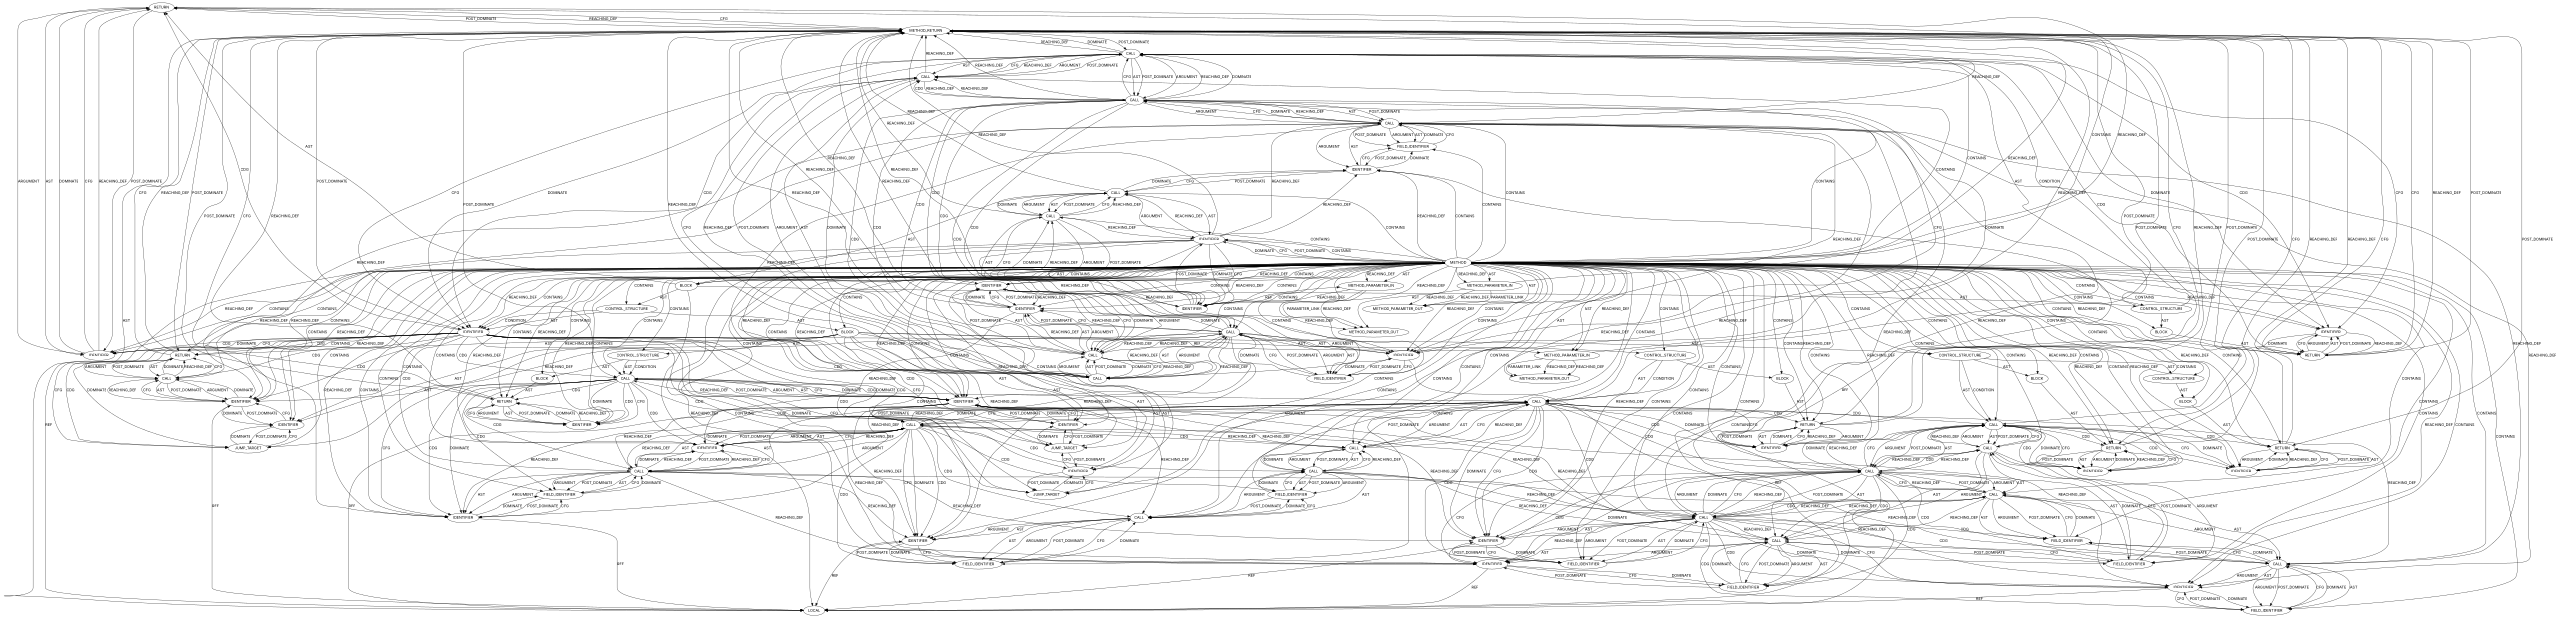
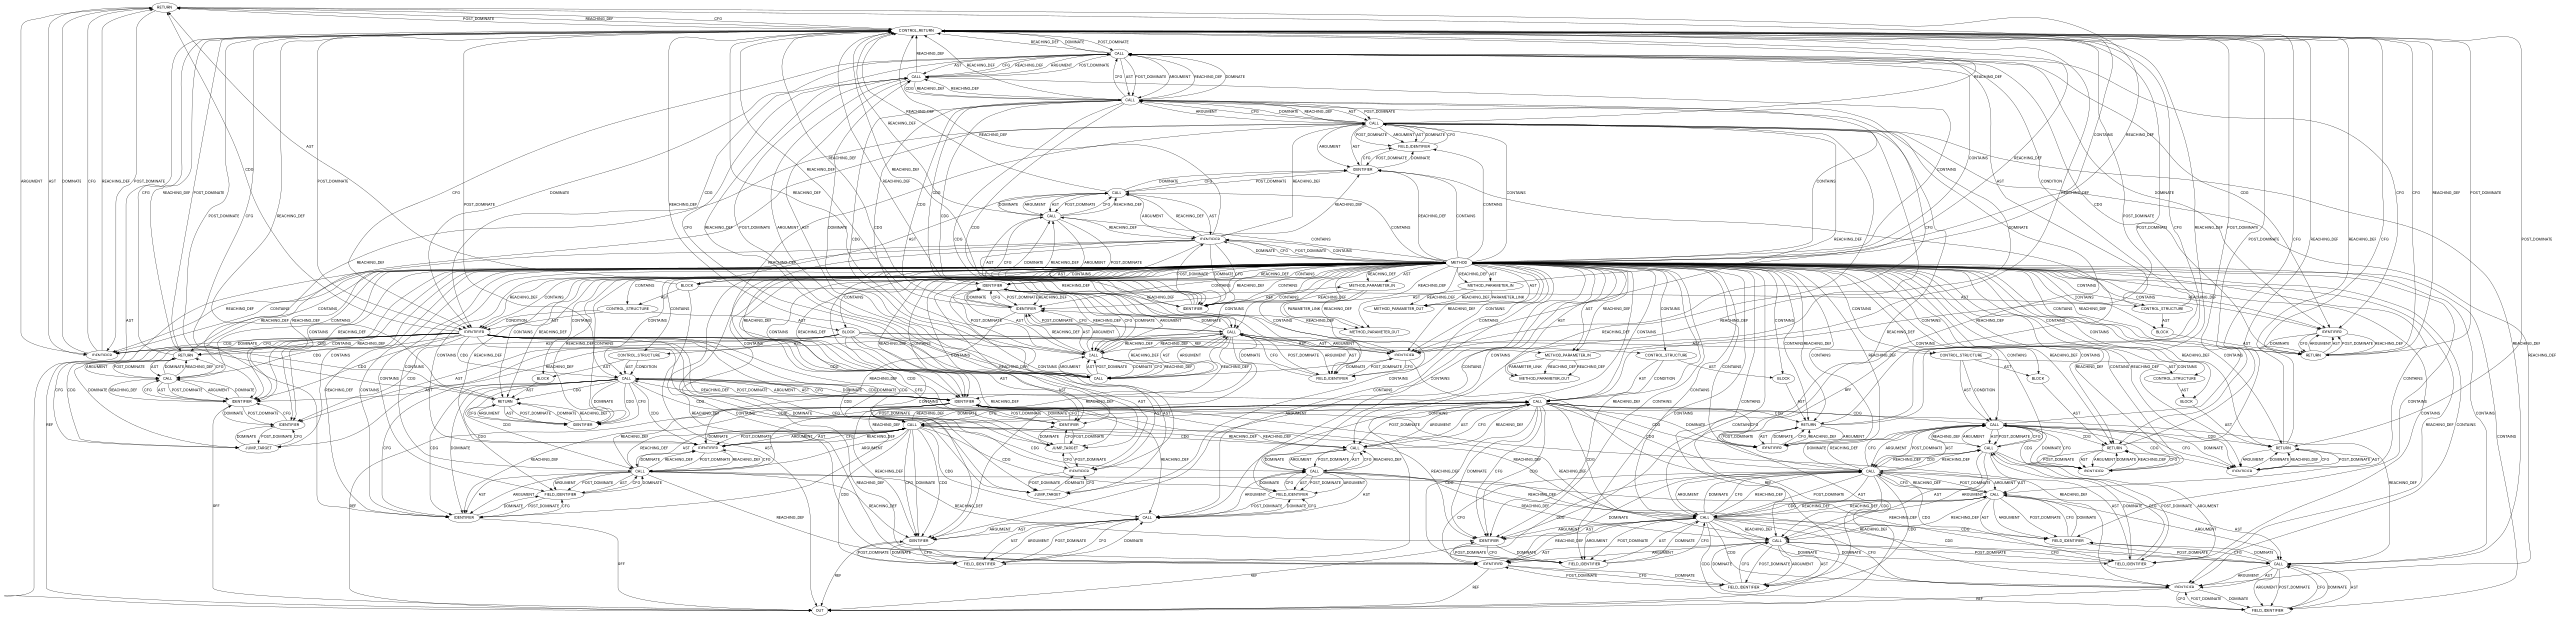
(926, 31) -> (916, 31)
(814, 611) -> (820, 611)
